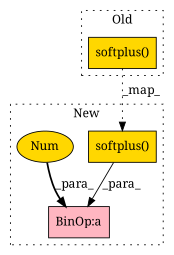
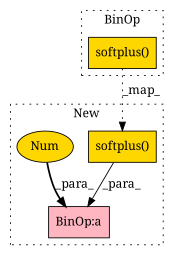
(122, 20) -> (122, 20)
